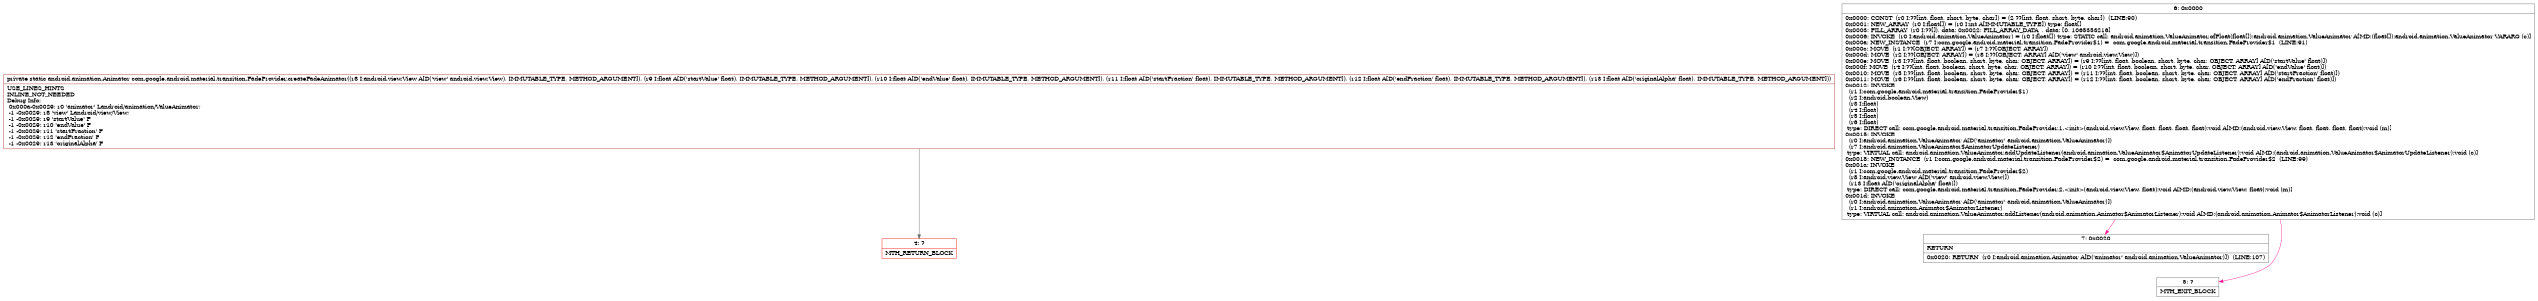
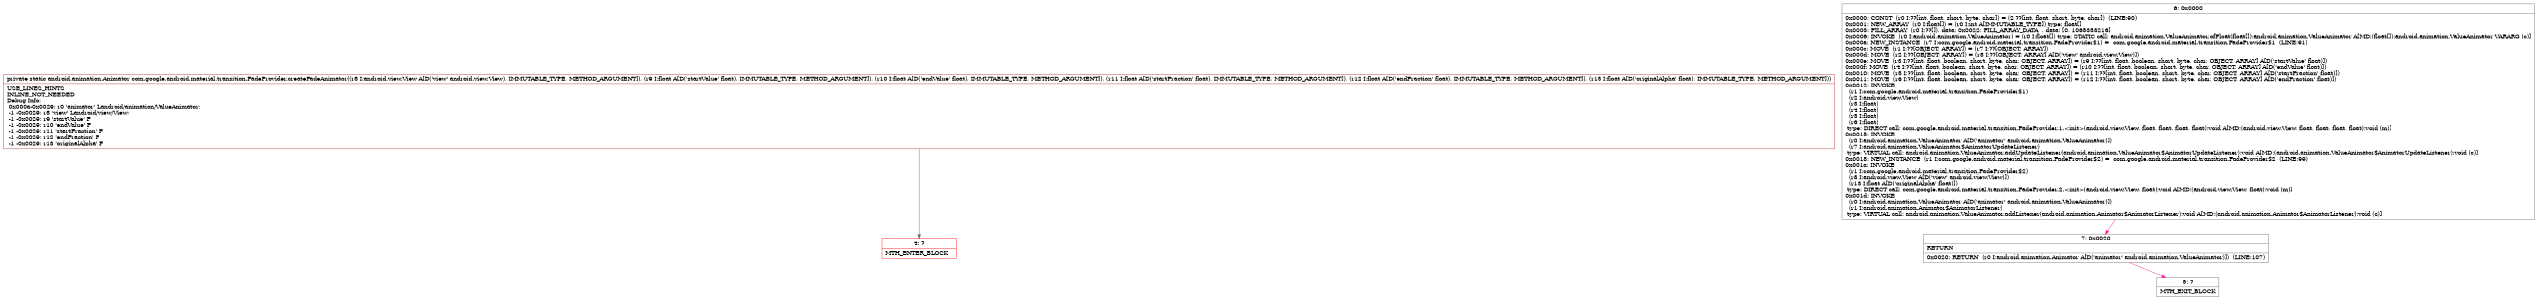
(1887, 98) -> (1882, 98)
(919, 253) -> (917, 253)
(2269, 265) -> (2146, 269)
